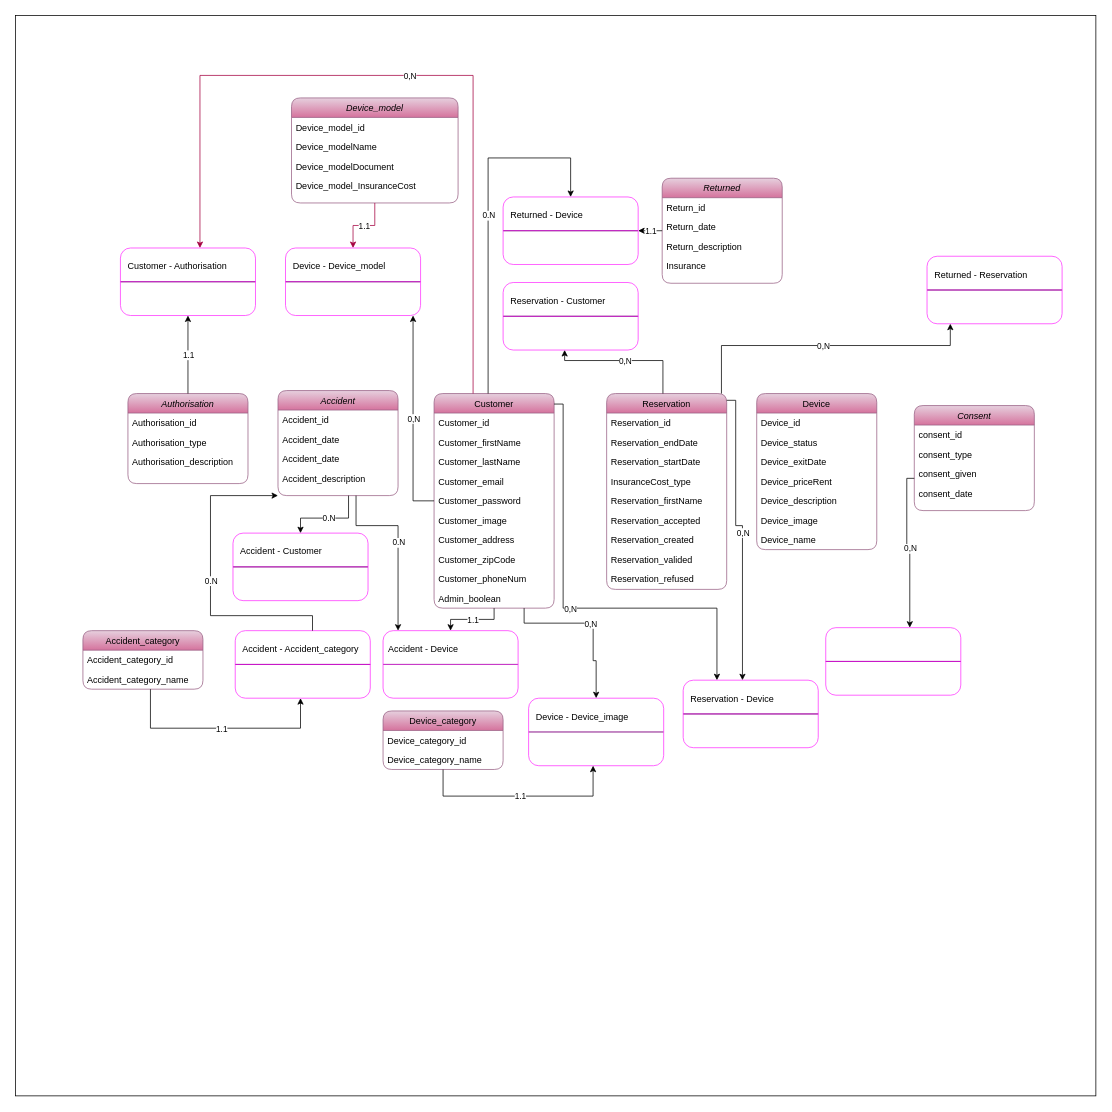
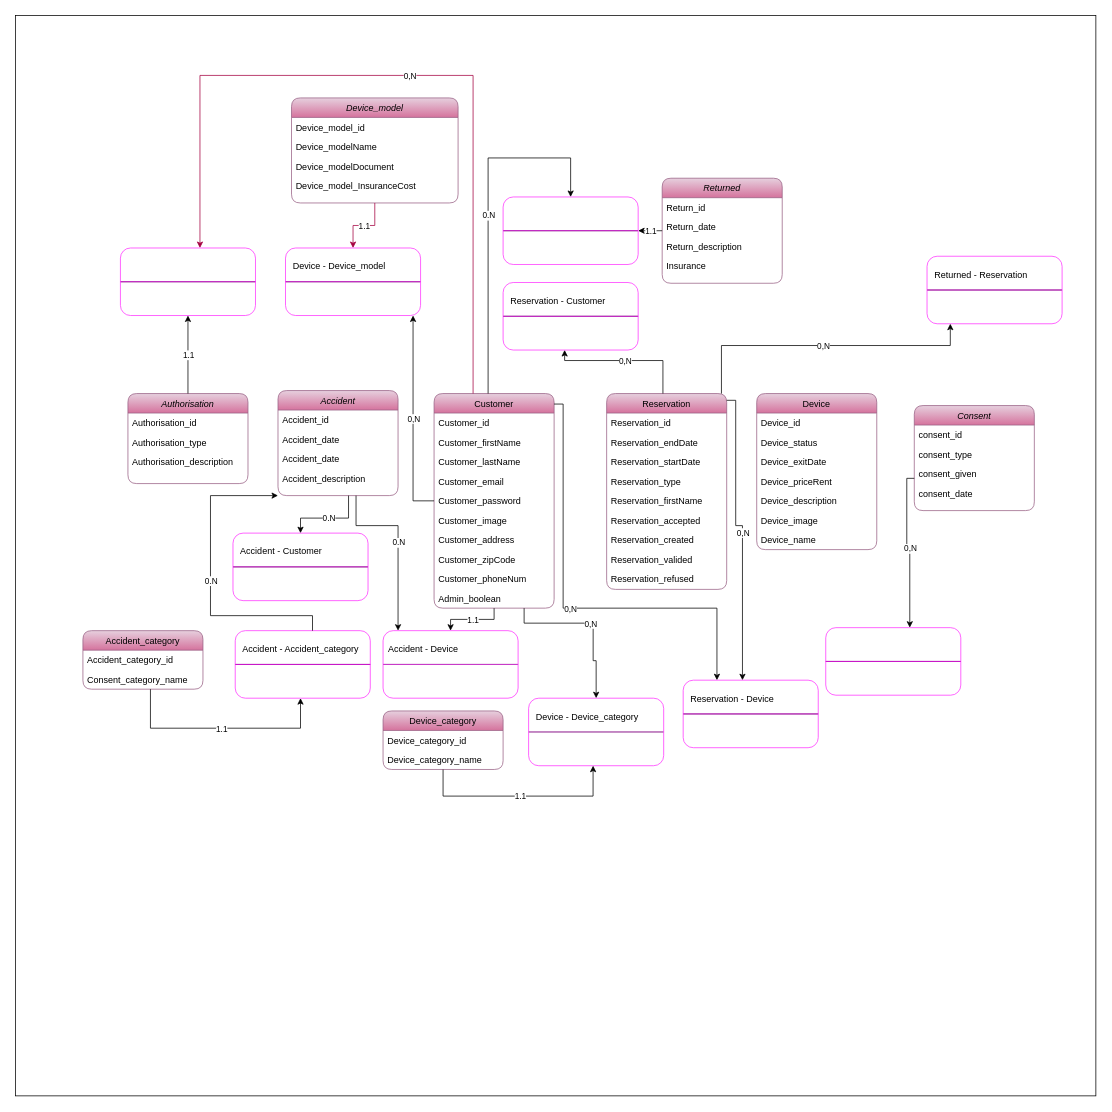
(573, 220) -> none
(190, 271) -> none
(656, 482) -> (650, 482)
(141, 680) -> (140, 680)
(583, 717) -> (592, 717)
